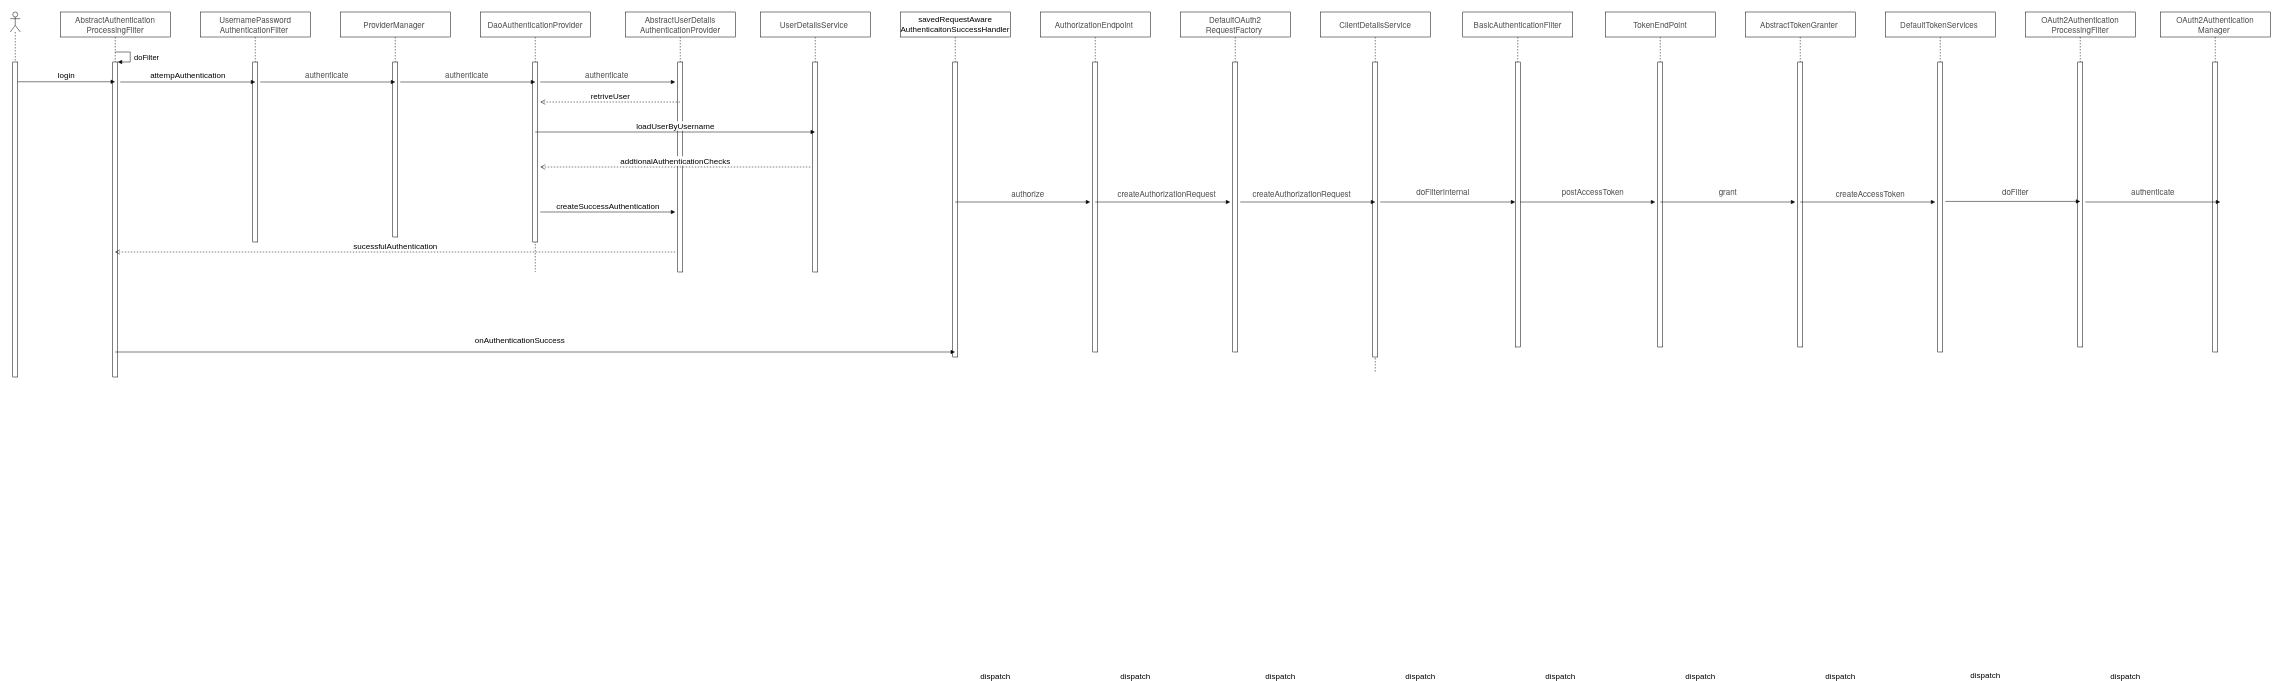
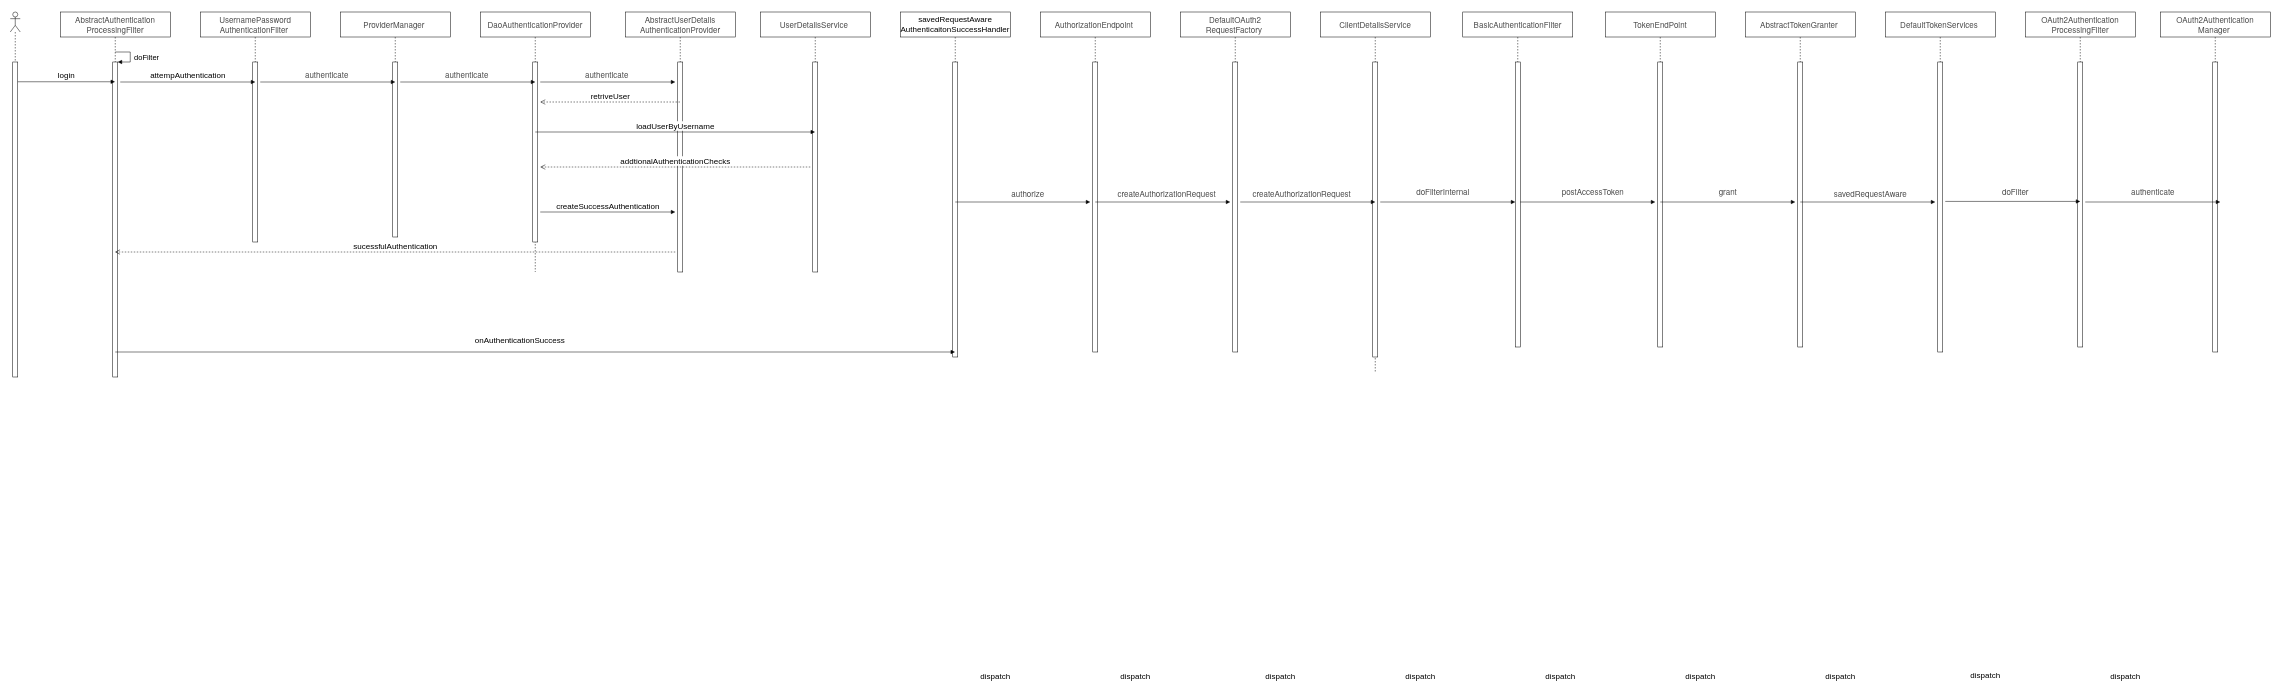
(1871, 194) -> (1871, 194)
